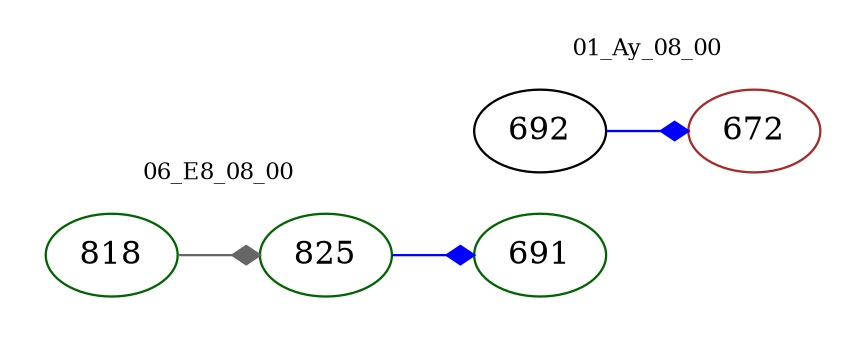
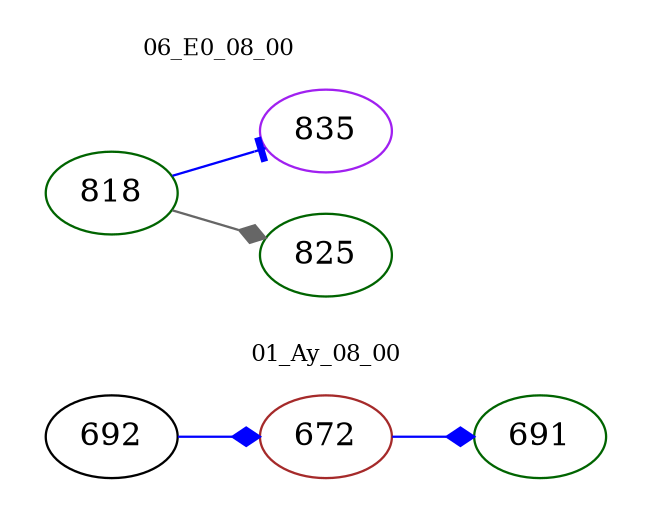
none -> (326, 131)
(219, 174) -> (219, 49)
(425, 255) -> (419, 437)
